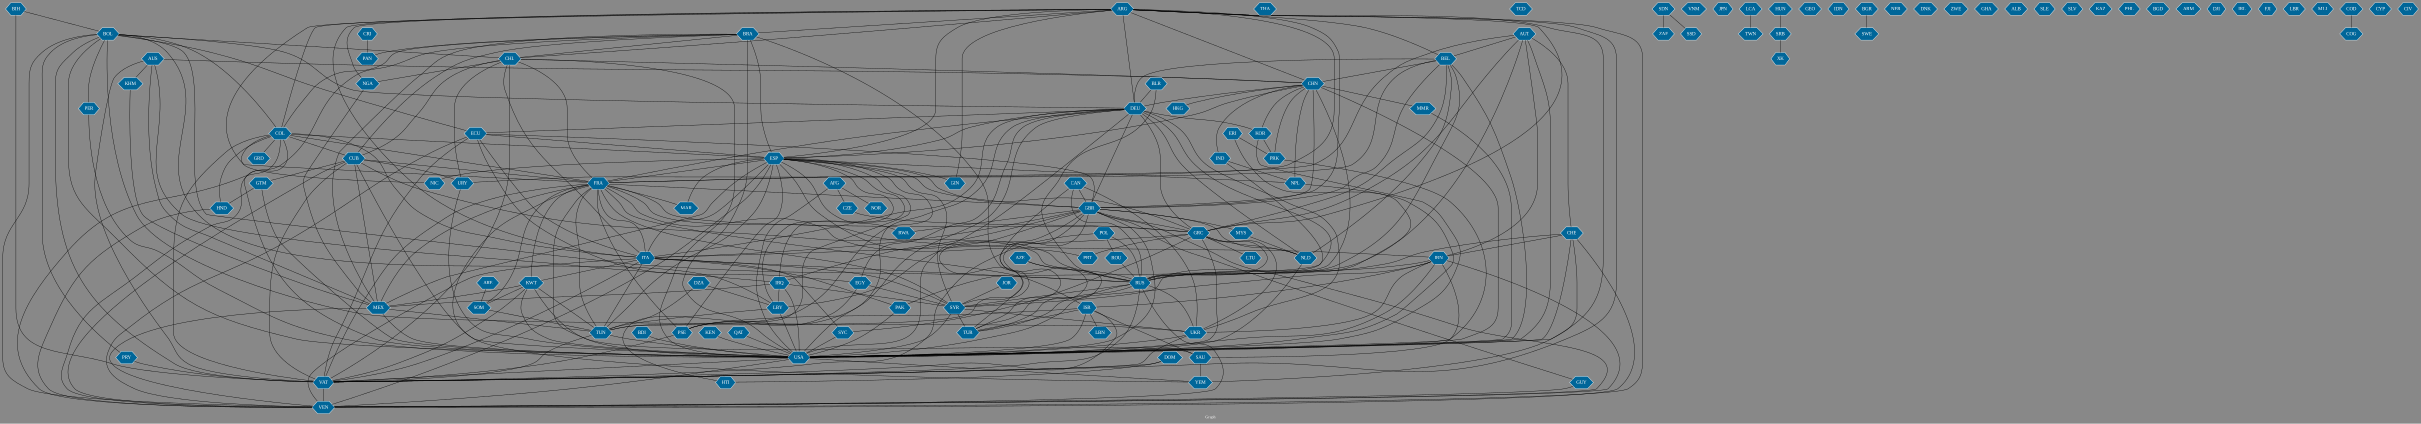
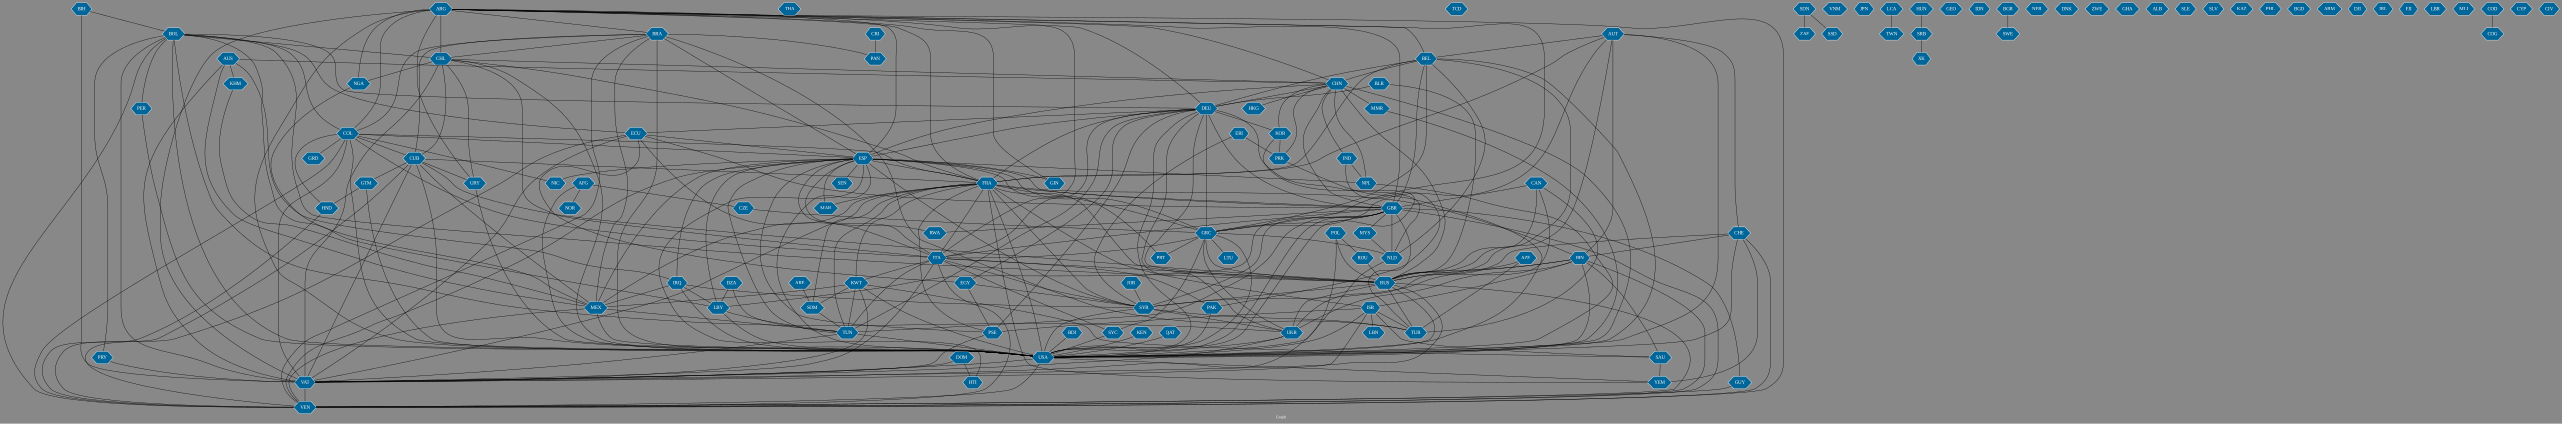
none -> (842, 183)
(971, 238) -> none
